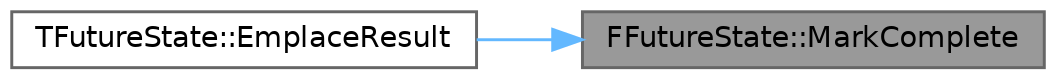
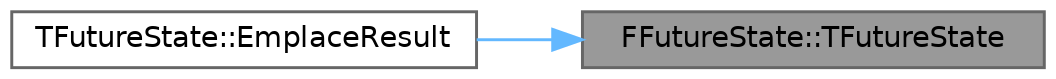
(813, 40) -> (813, 40)
